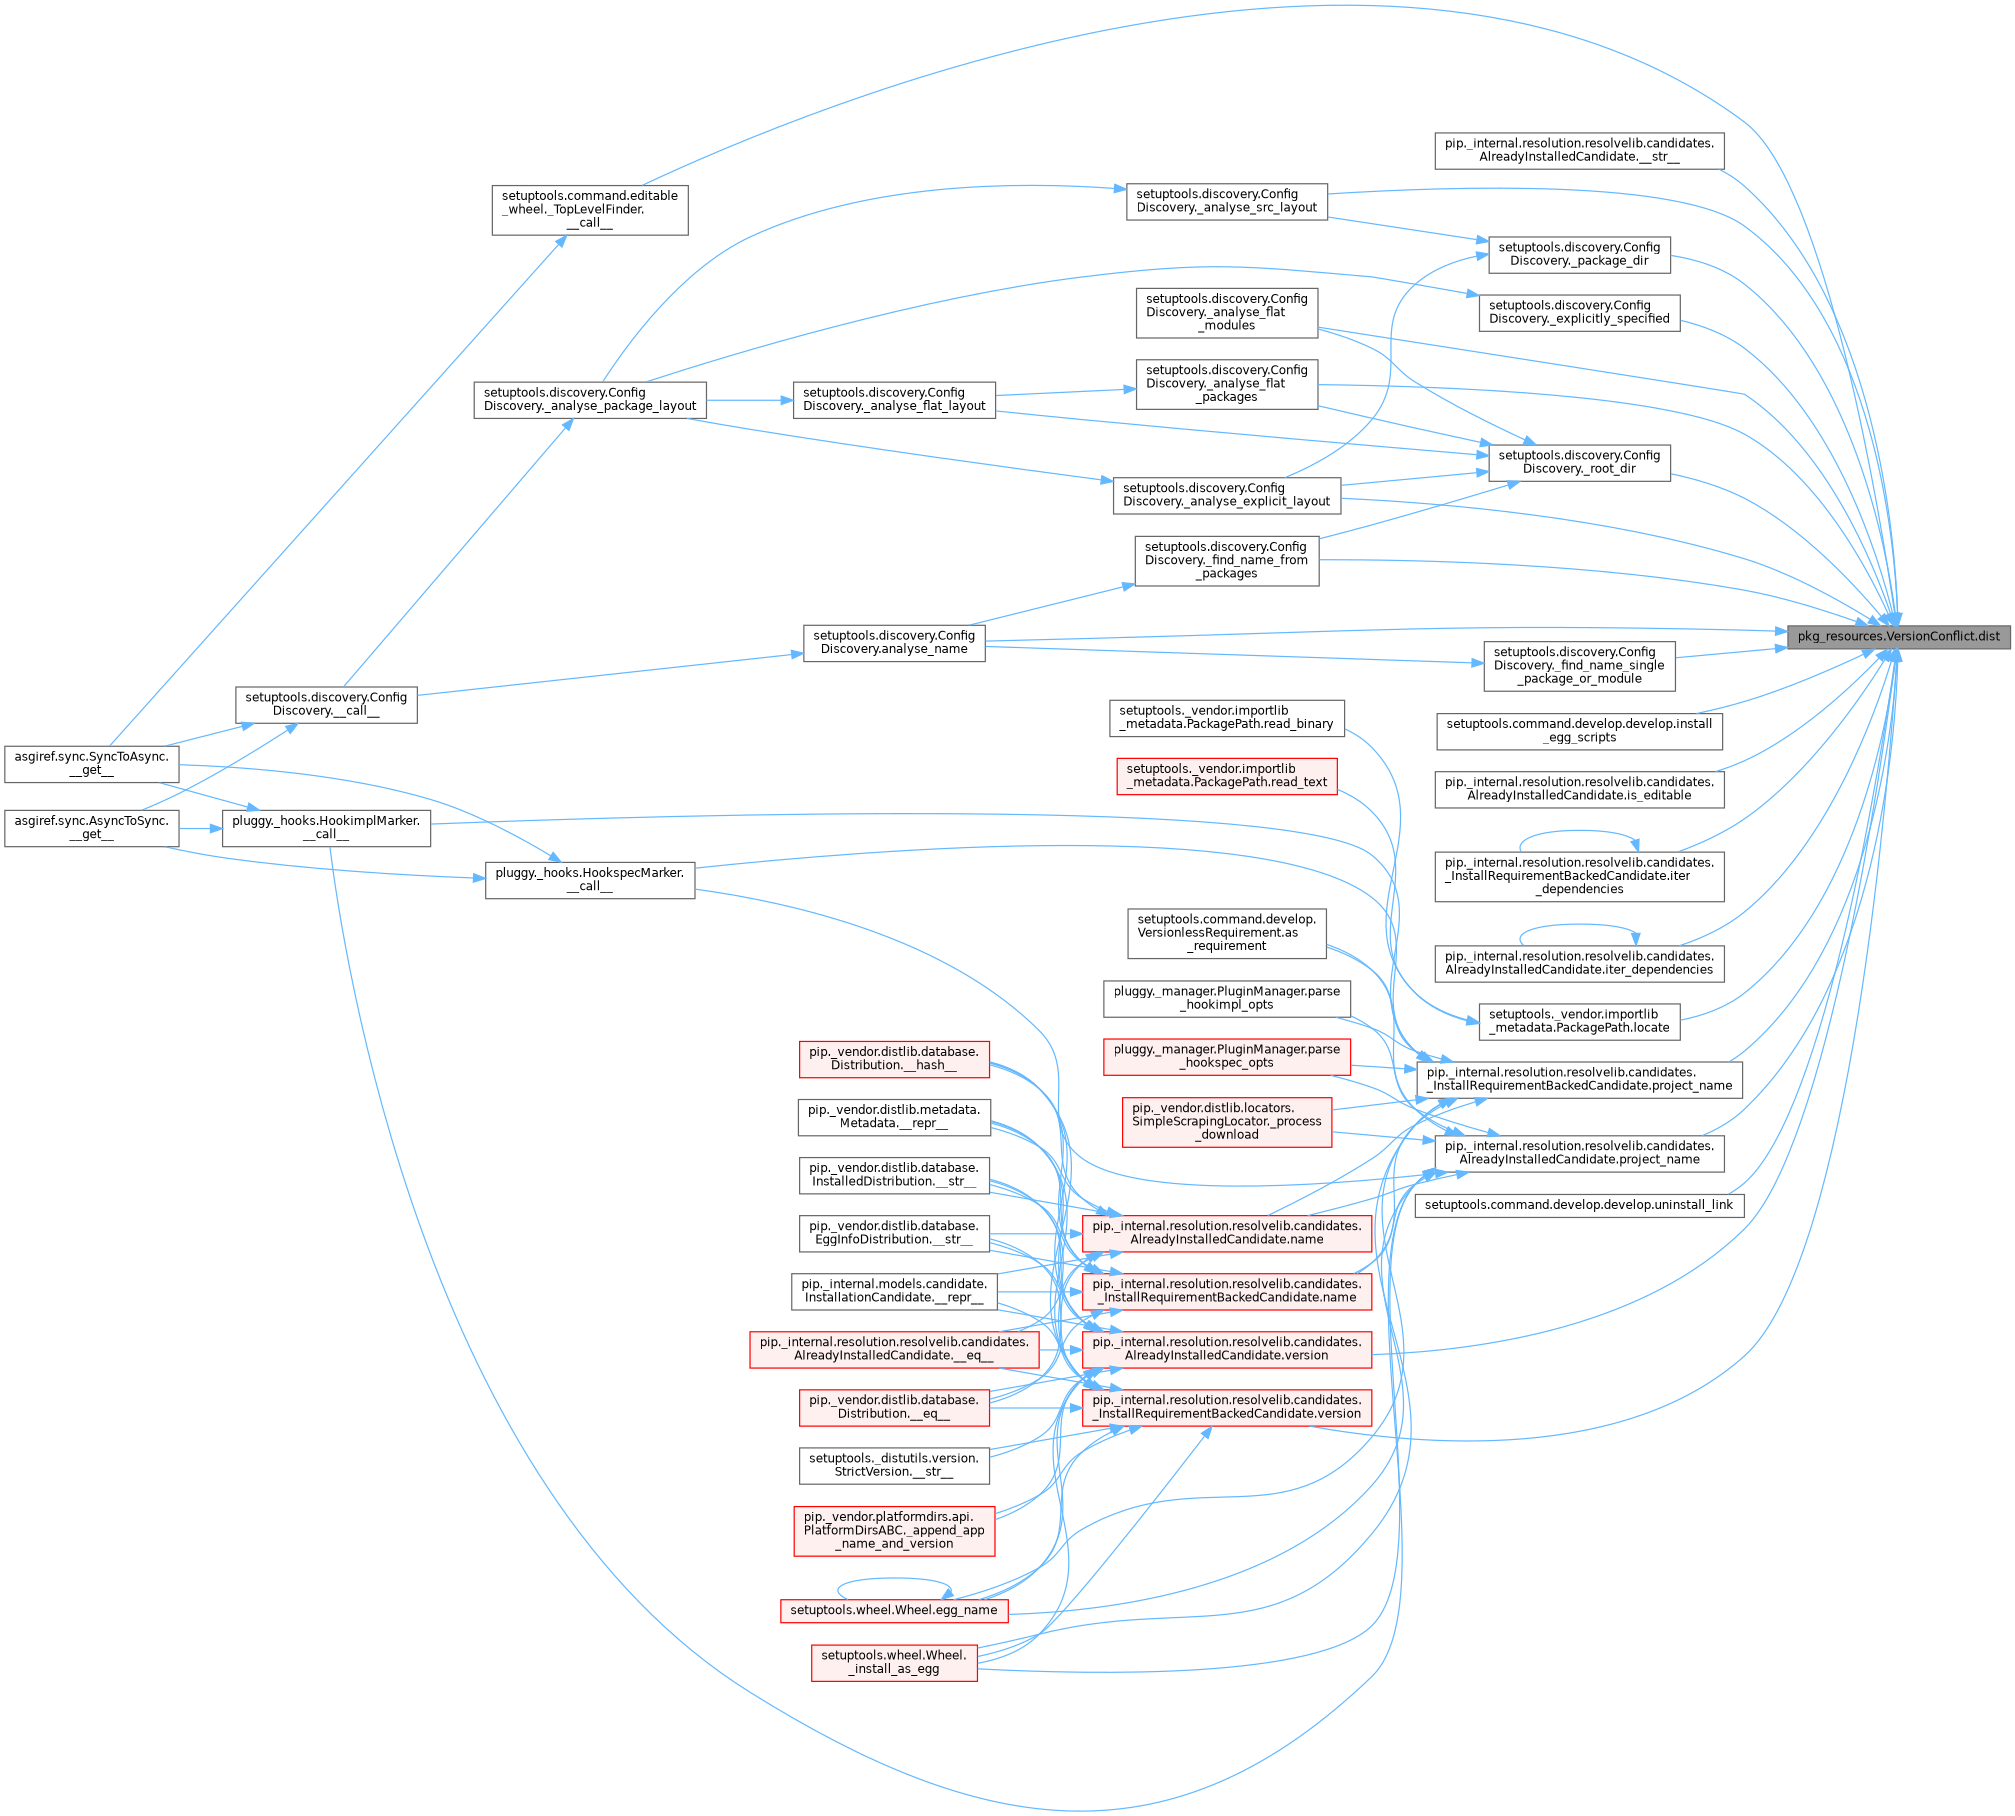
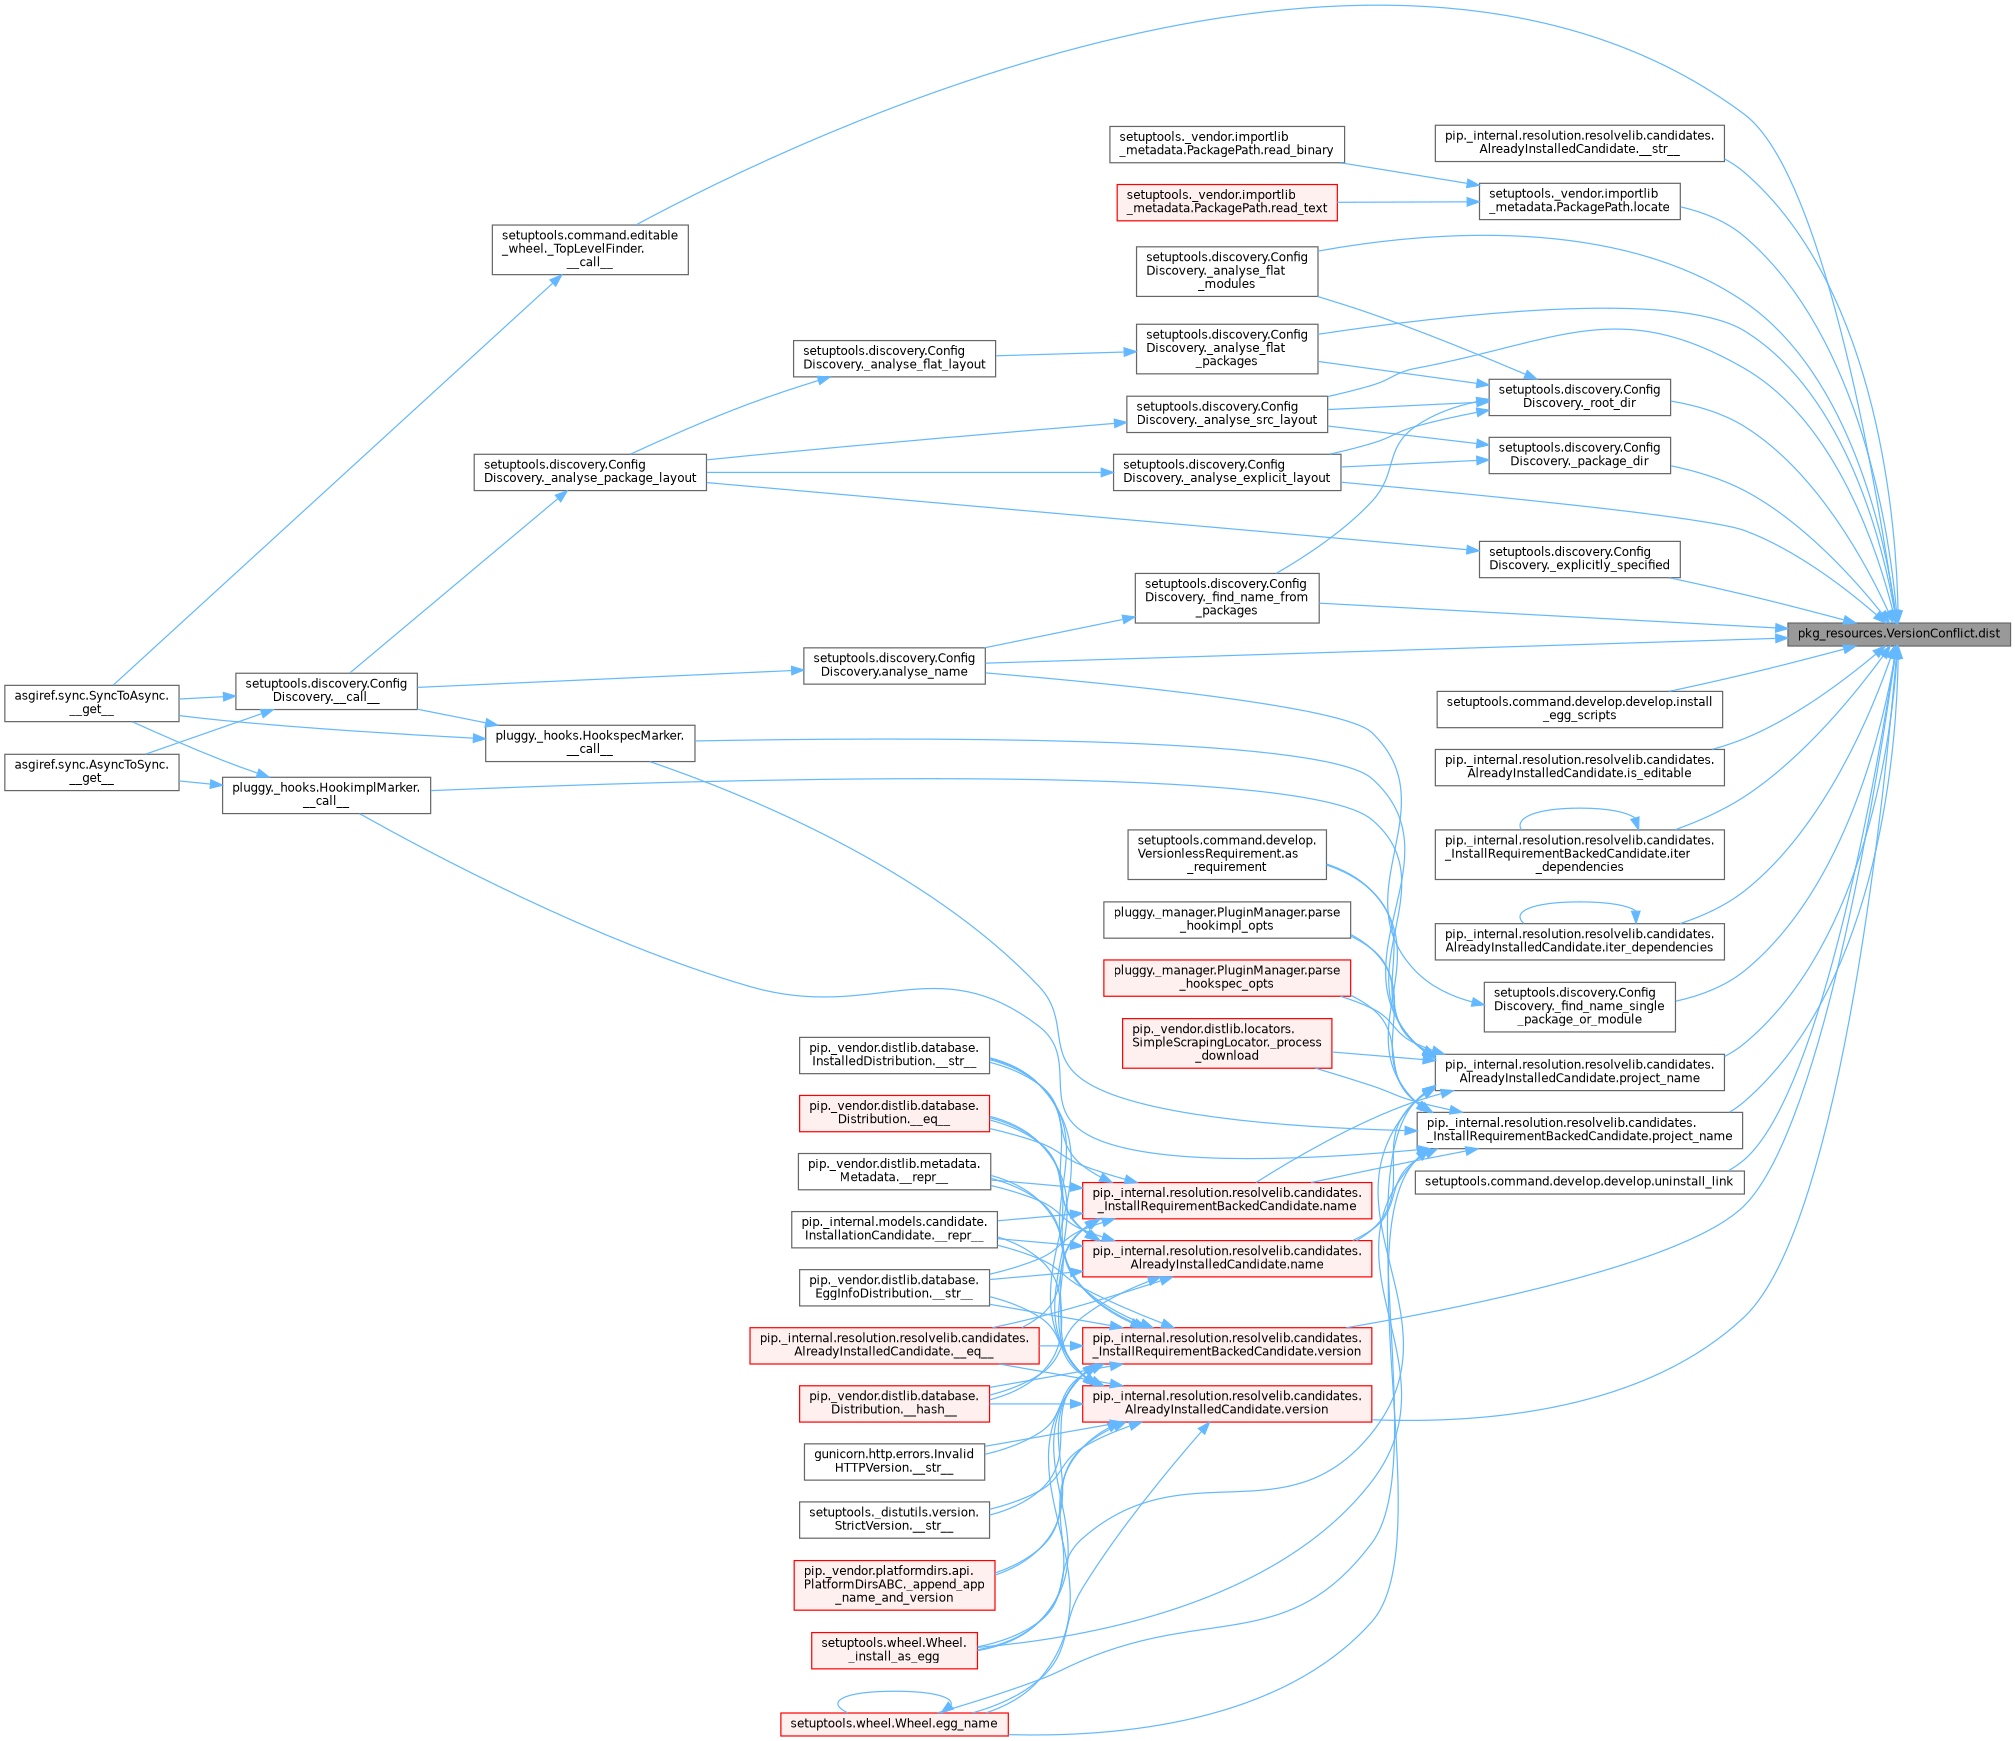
(1236, 434) -> (1402, 406)
(318, 868) -> (452, 716)
none -> (895, 1462)
